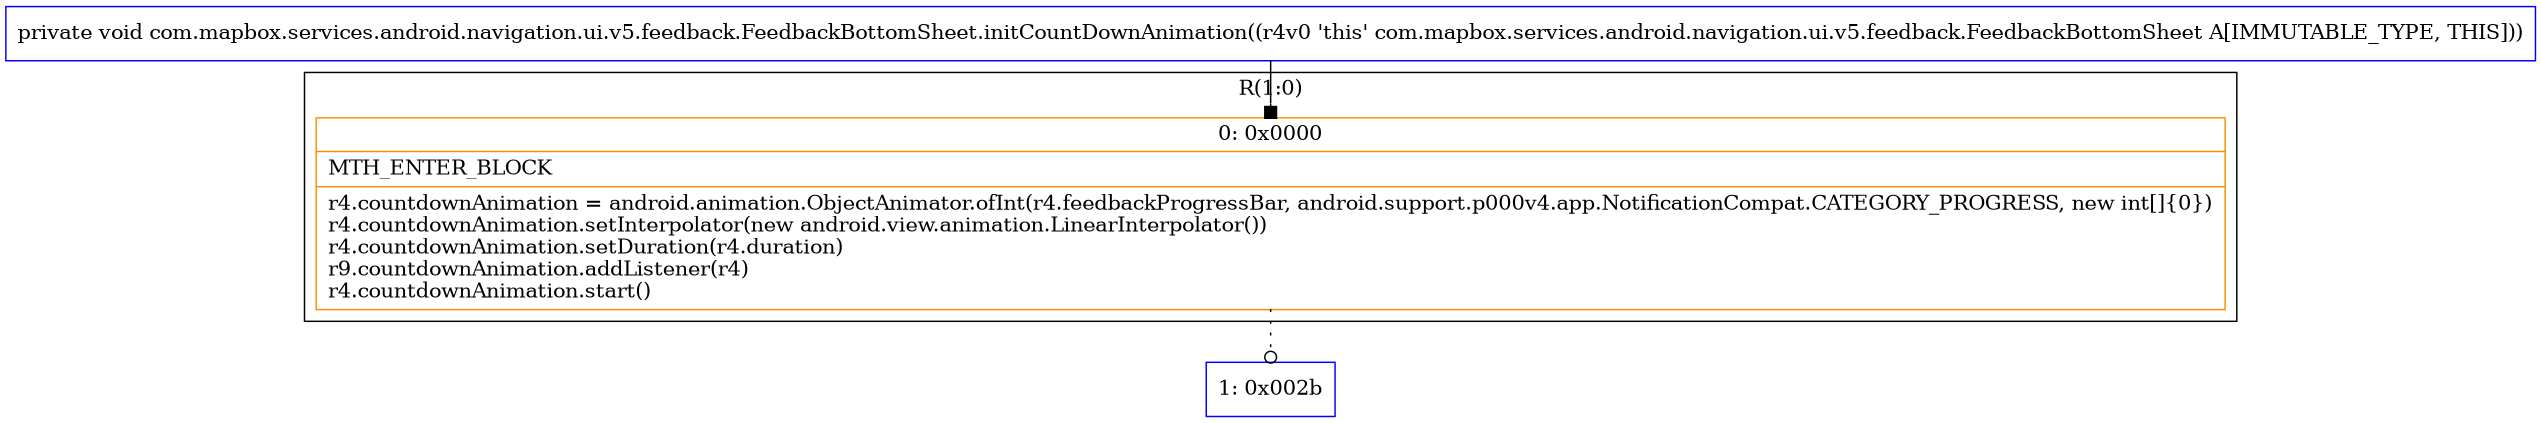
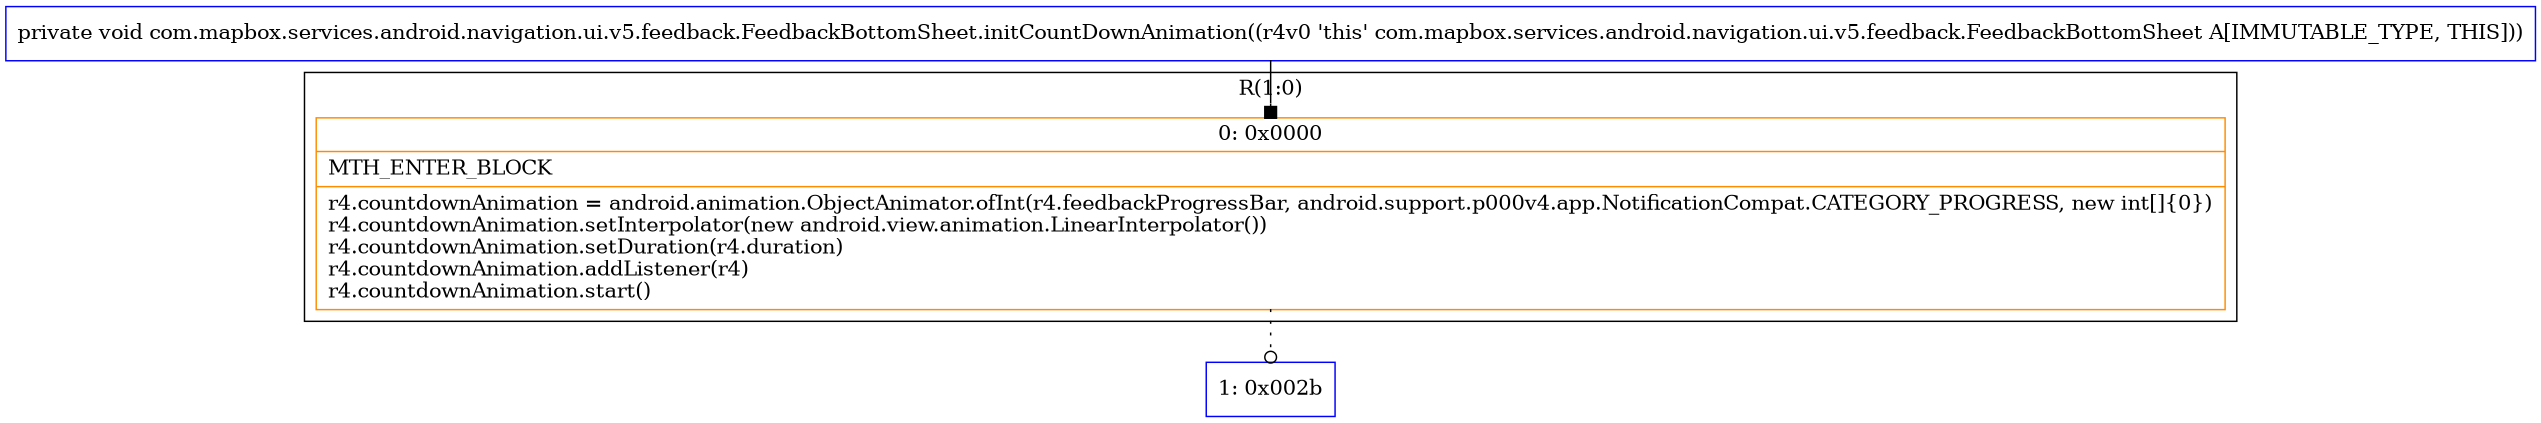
(539, 269) -> (539, 269)
